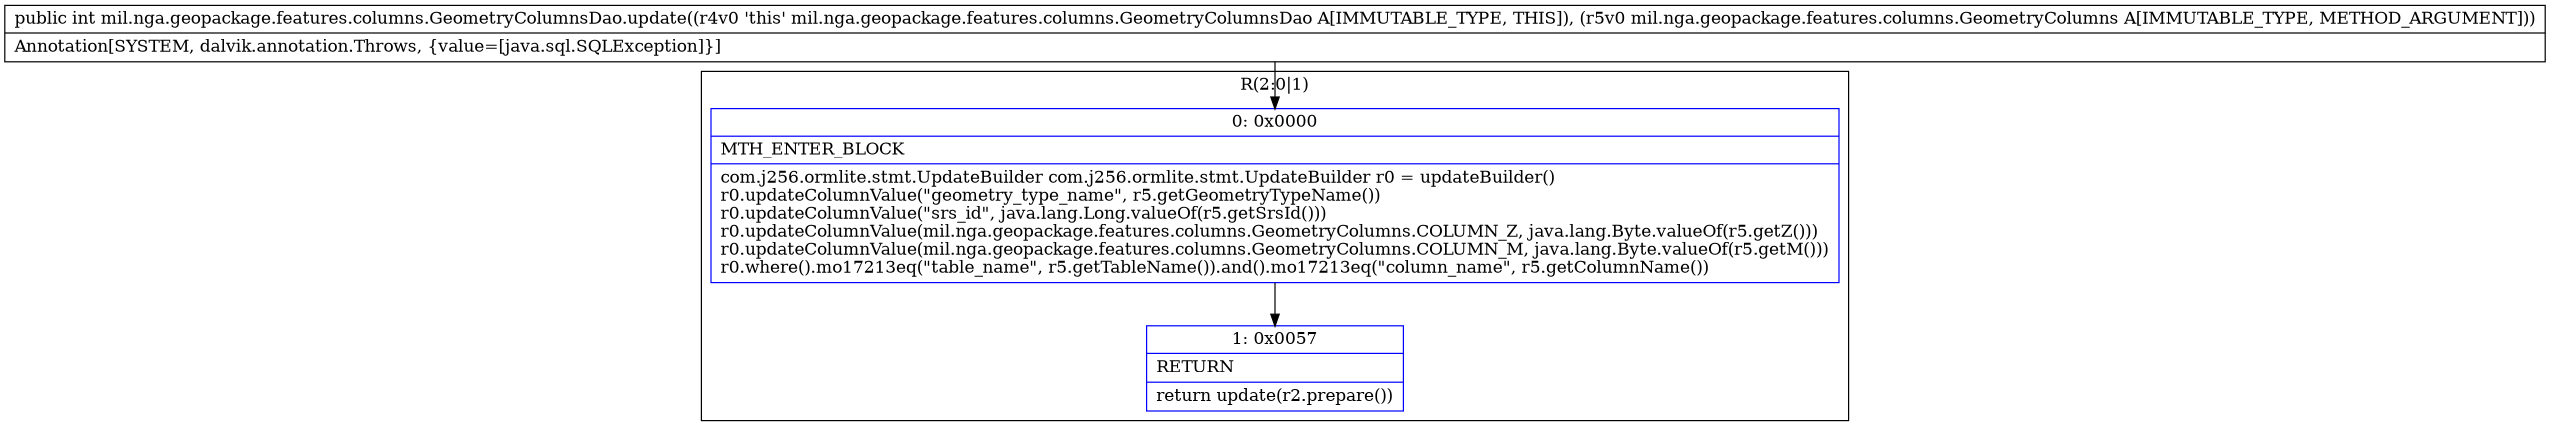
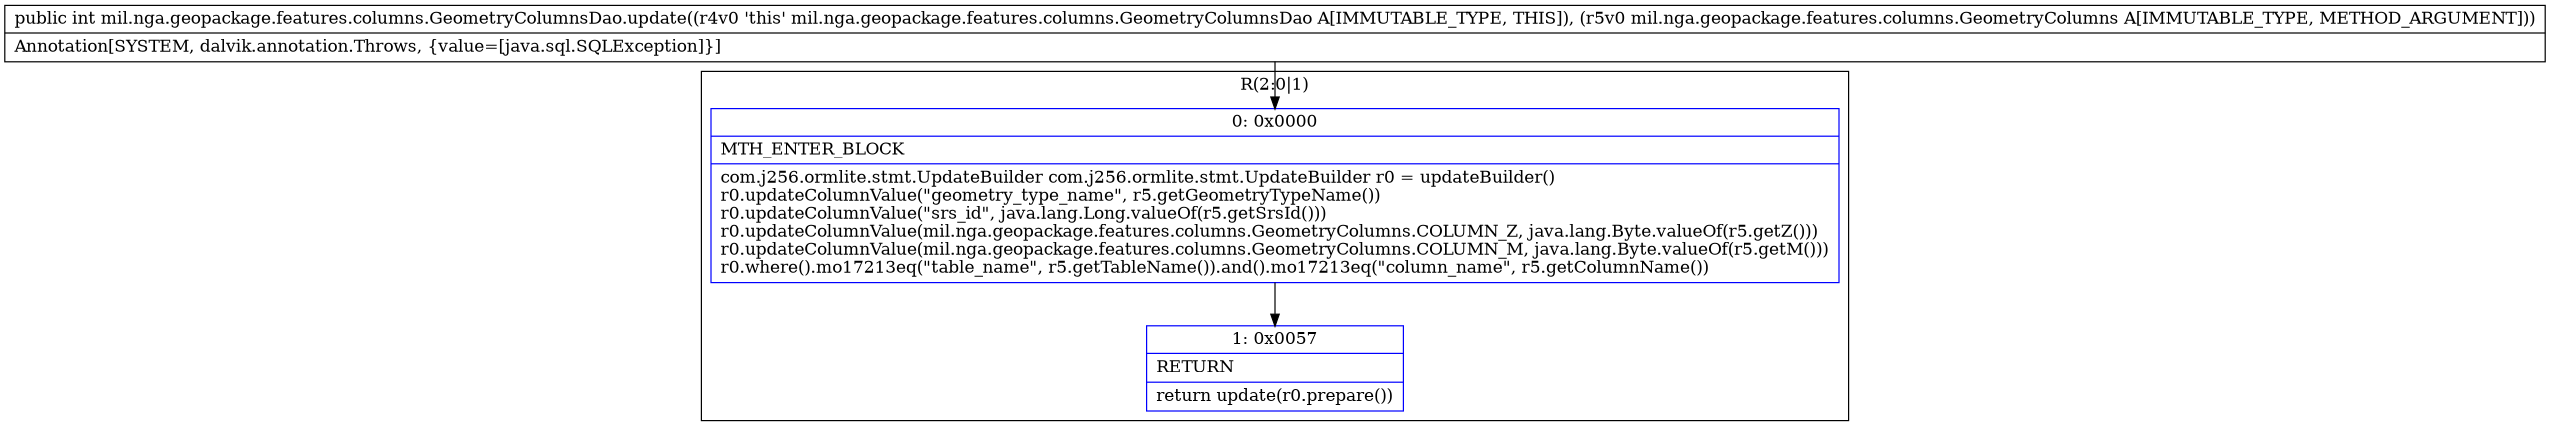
(1275, 396) -> (1275, 396)
